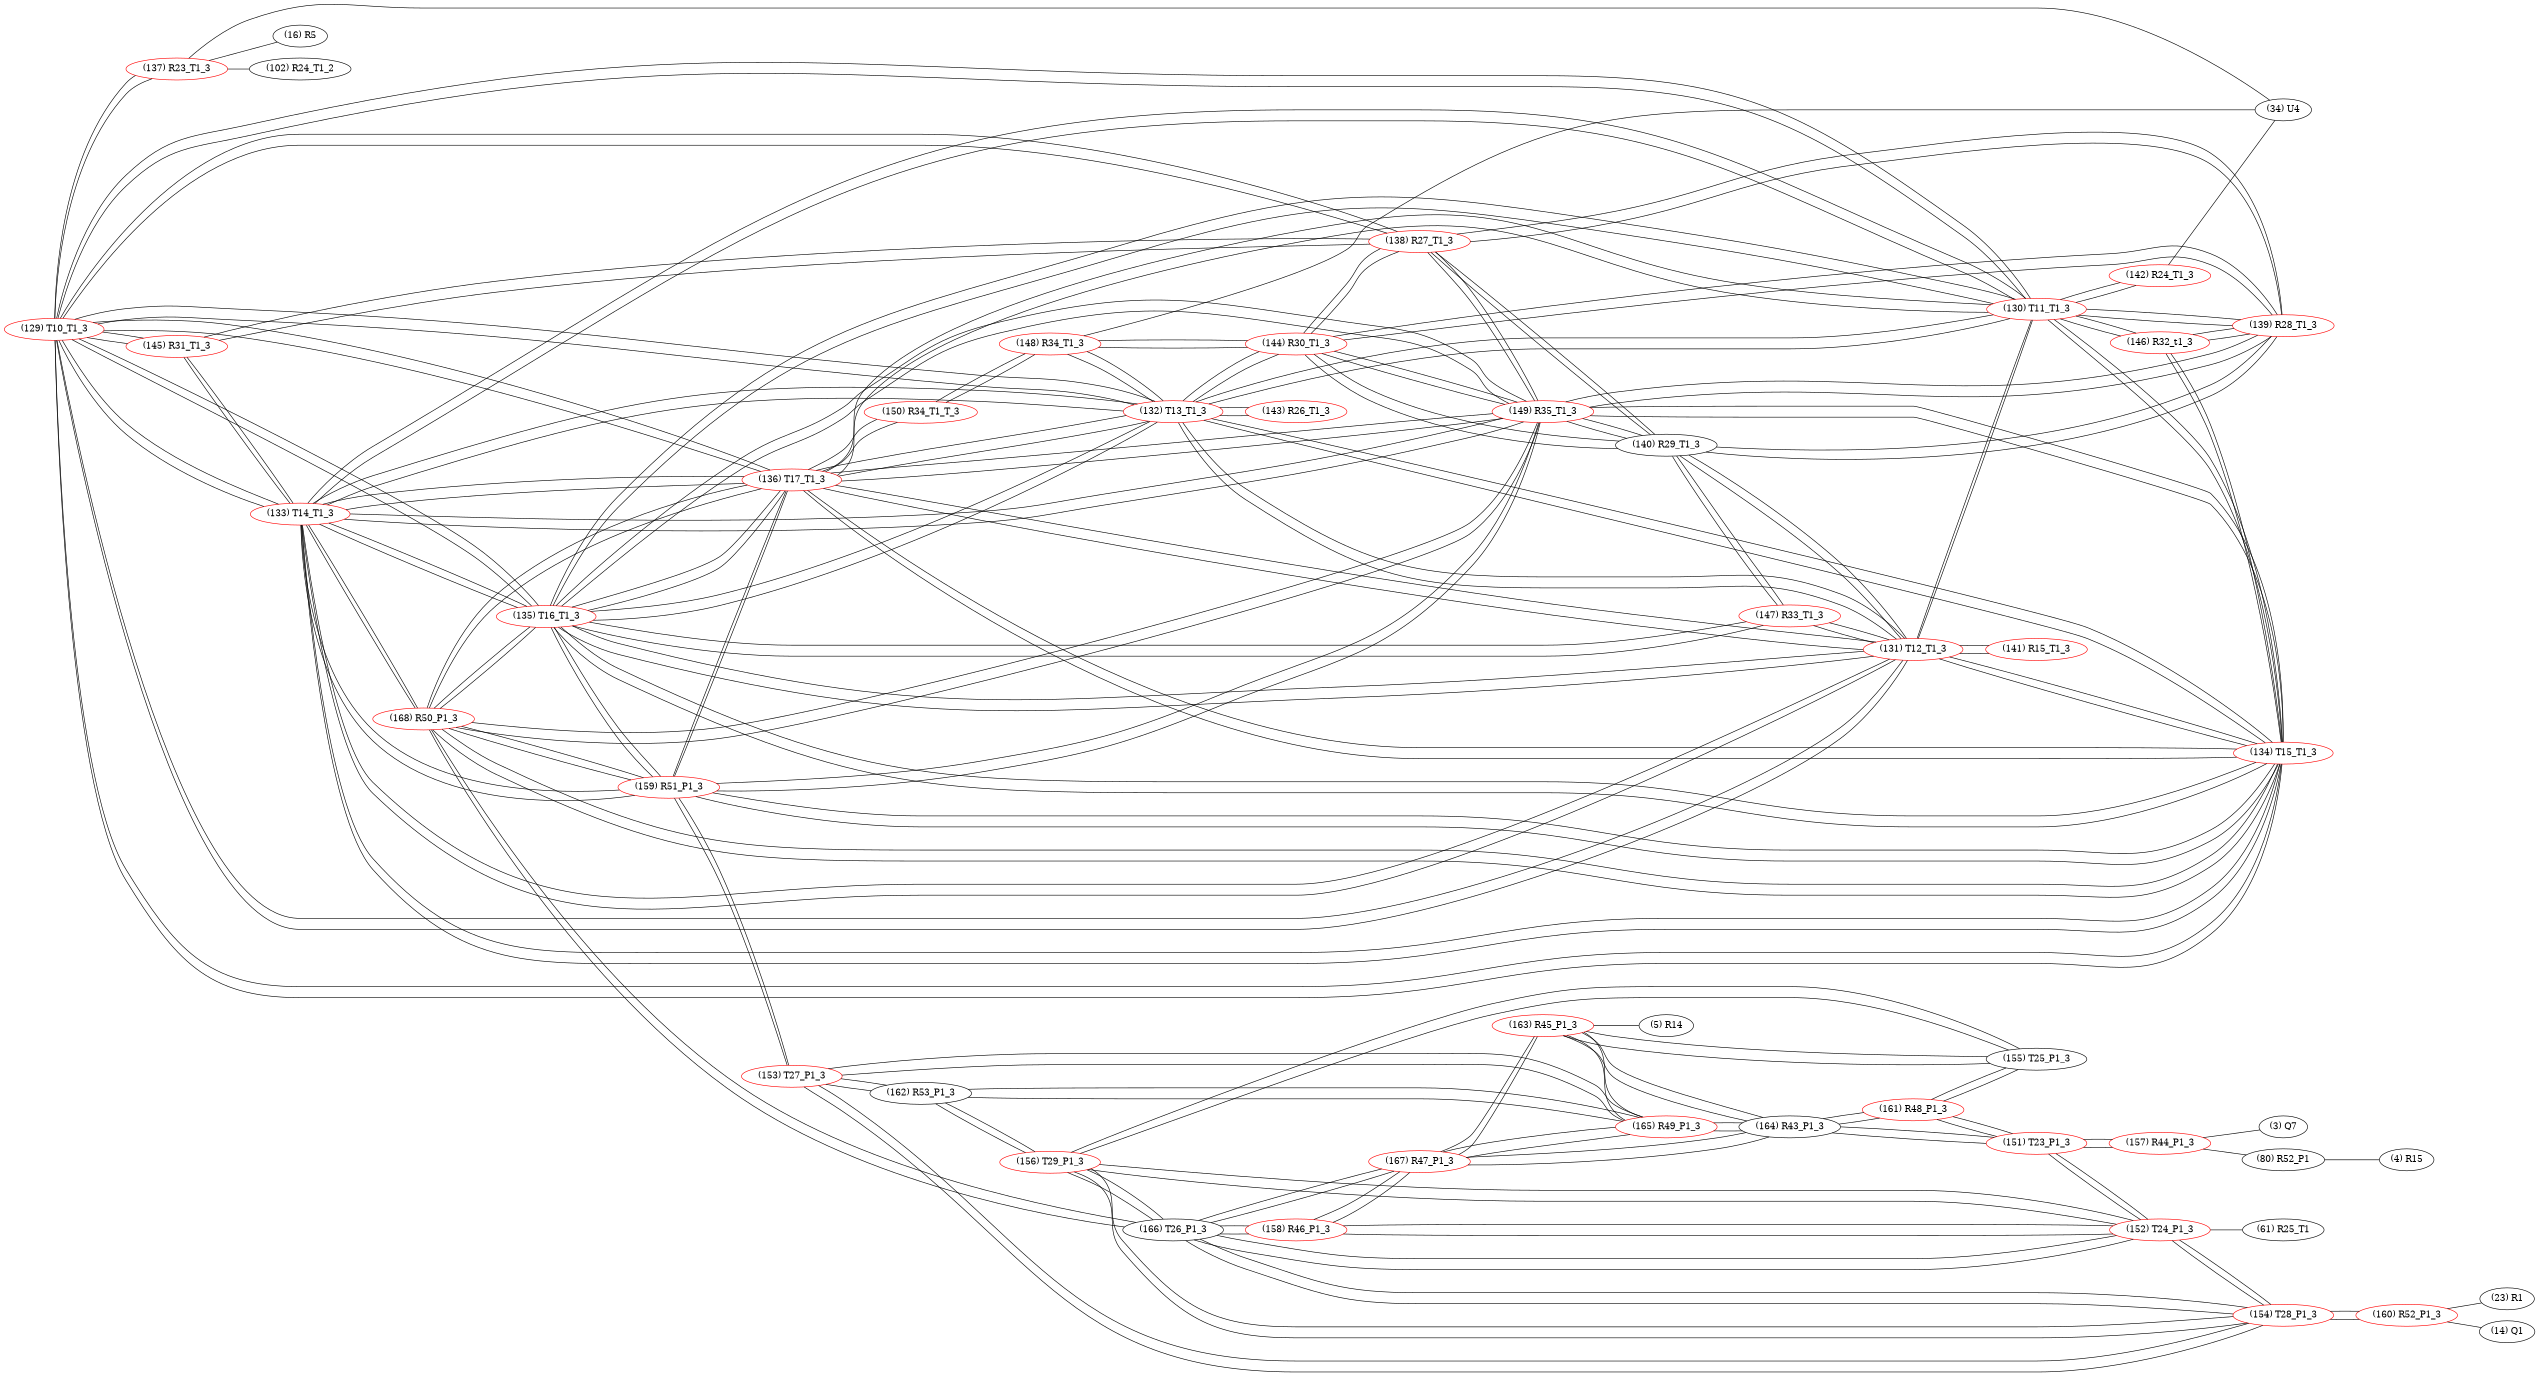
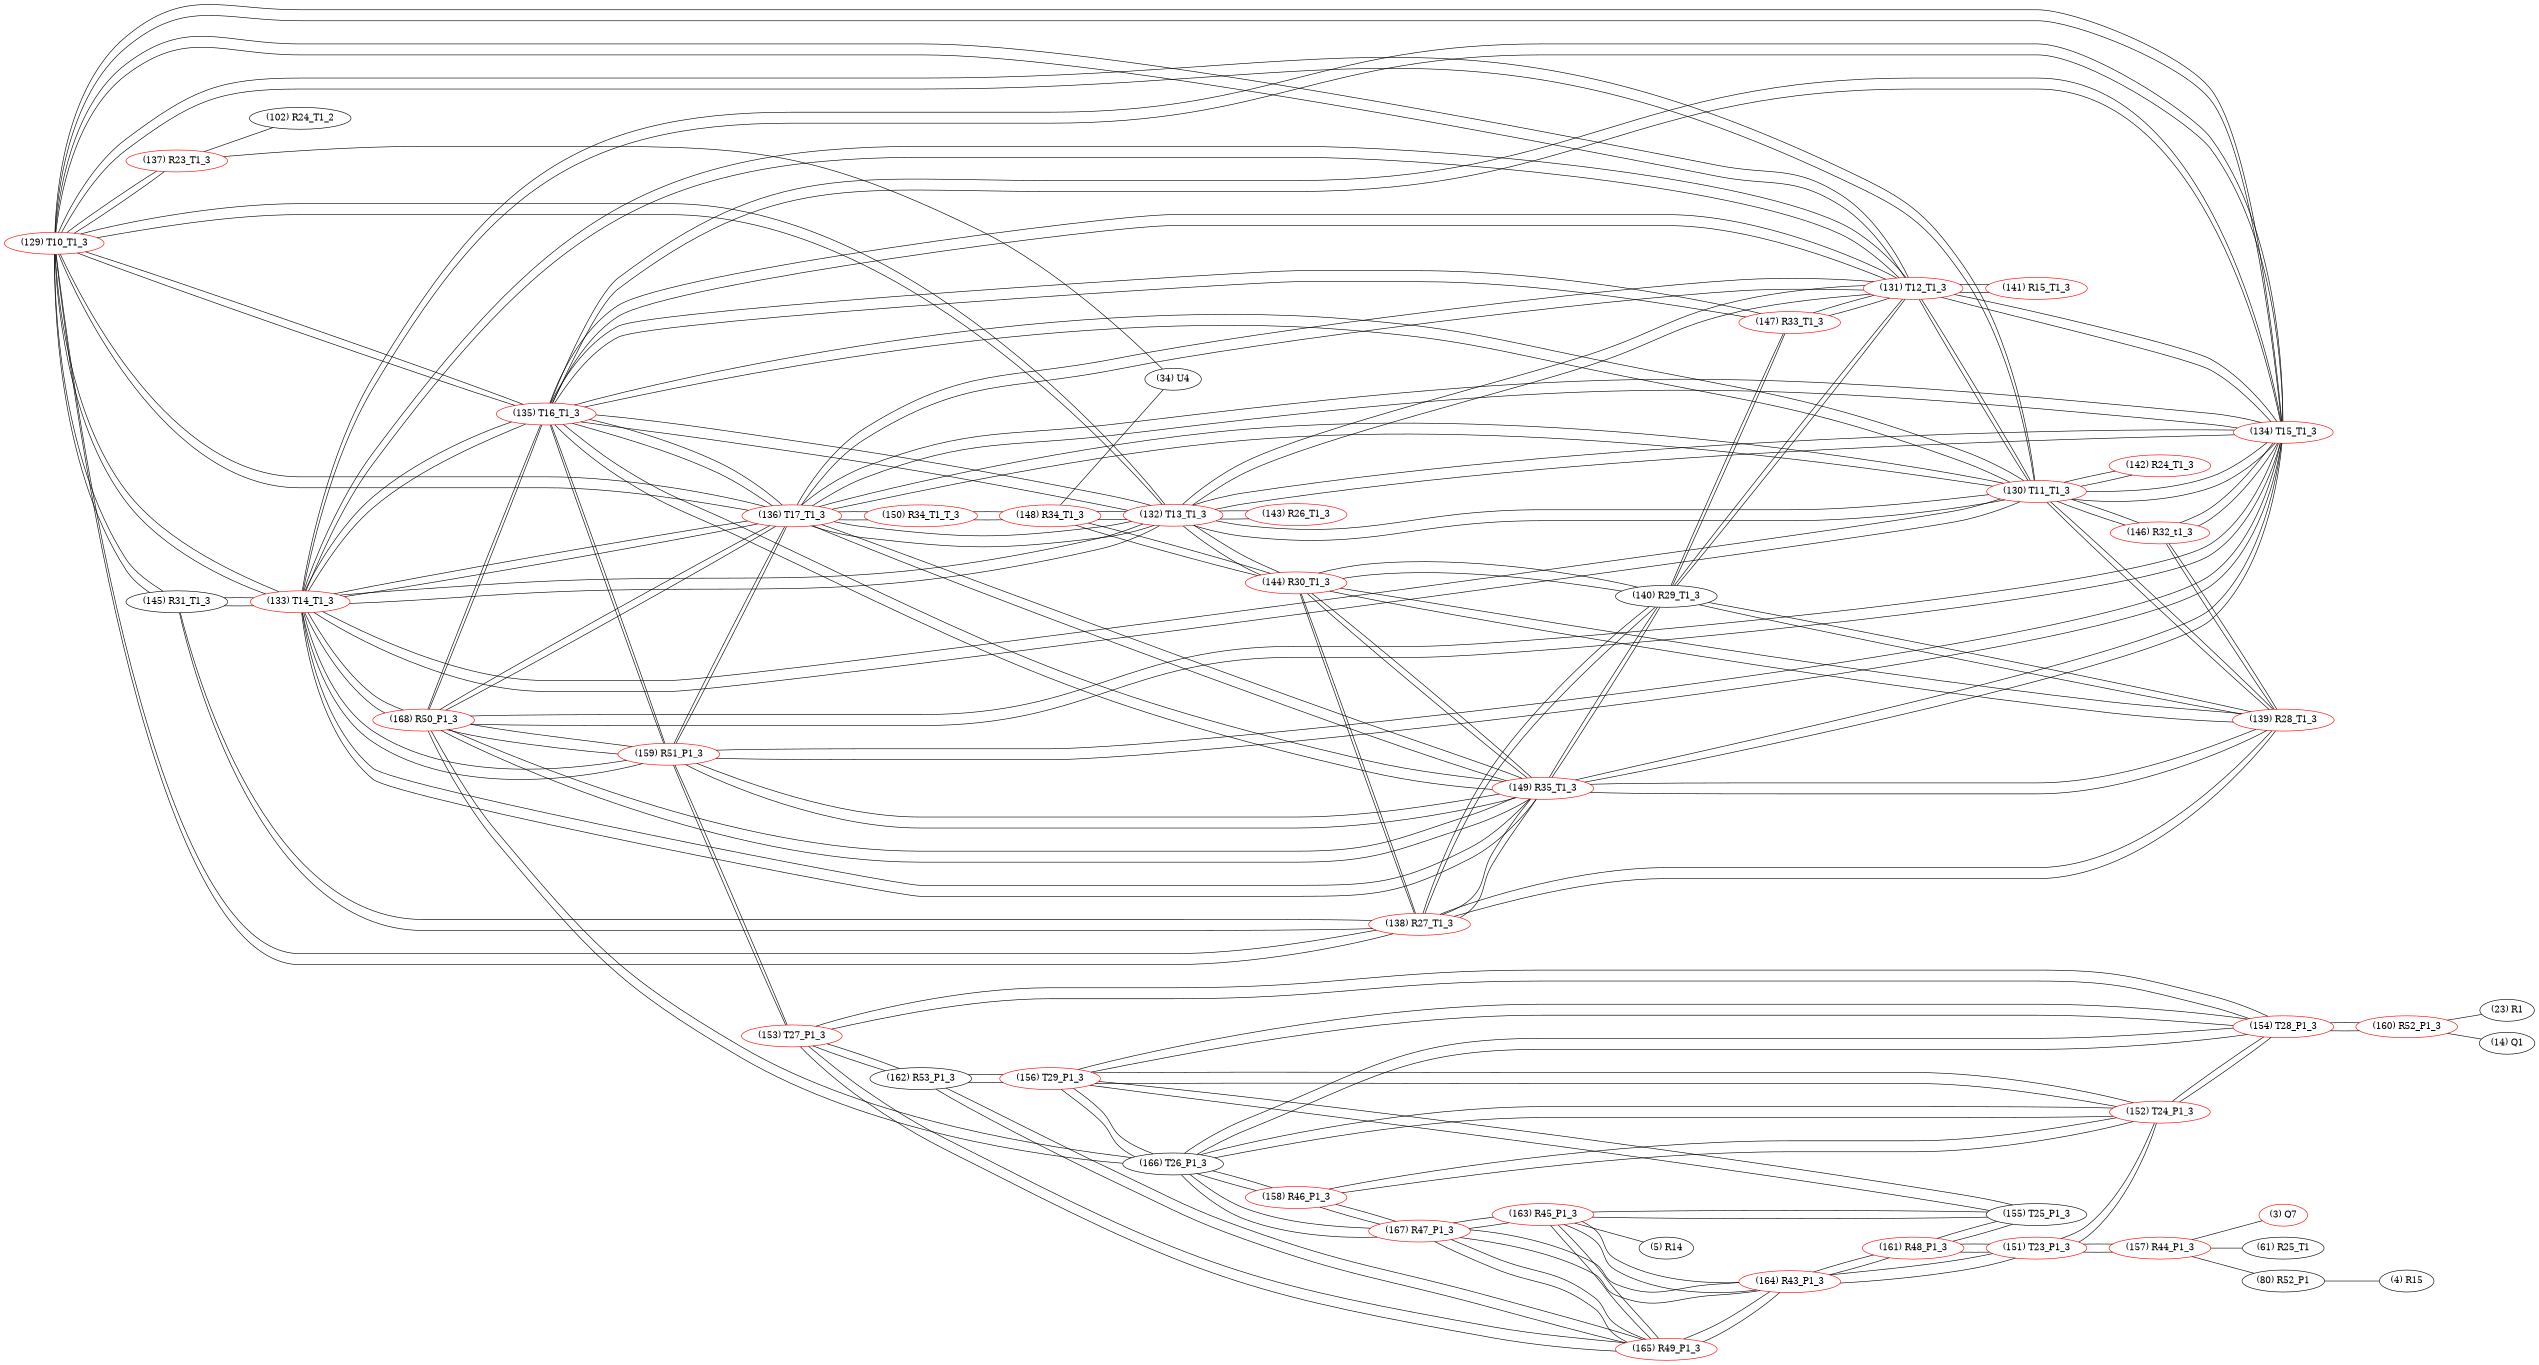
(300, 36) -> none
(2222, 193) -> none
(177, 346) -> (177, 602)
(1790, 1127) -> (1790, 1282)
(2283, 1127) -> (2283, 1215)
(2226, 1230) -> (2227, 1248)
